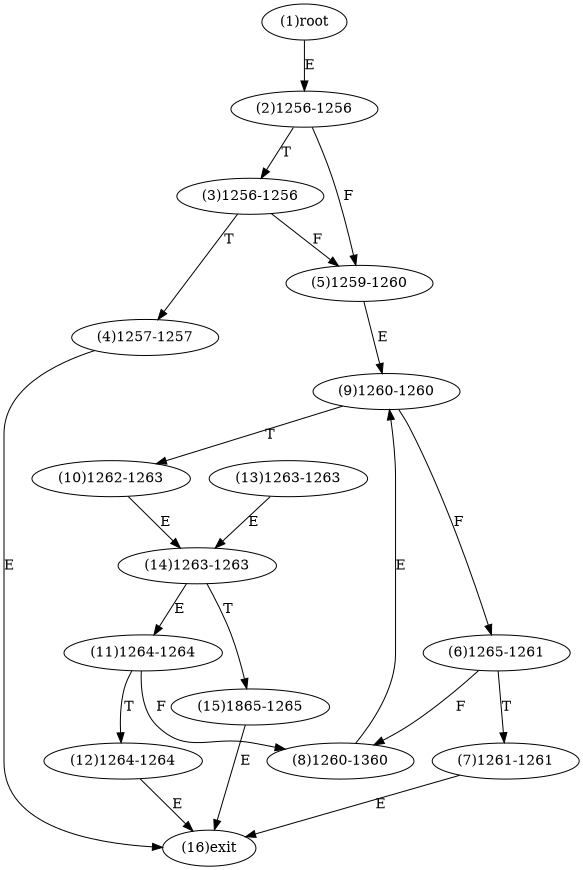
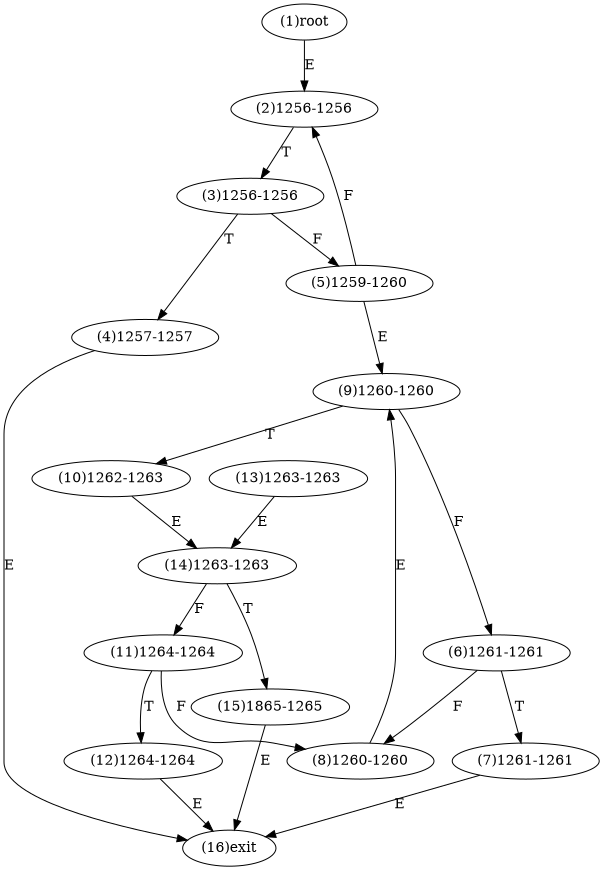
(336, 190) -> (339, 200)
(180, 609) -> (199, 609)
(497, 653) -> (497, 653)
(340, 761) -> (360, 761)
